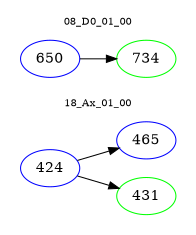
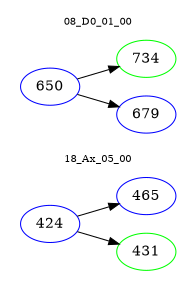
(98, 104) -> (98, 159)
none -> (146, 115)
